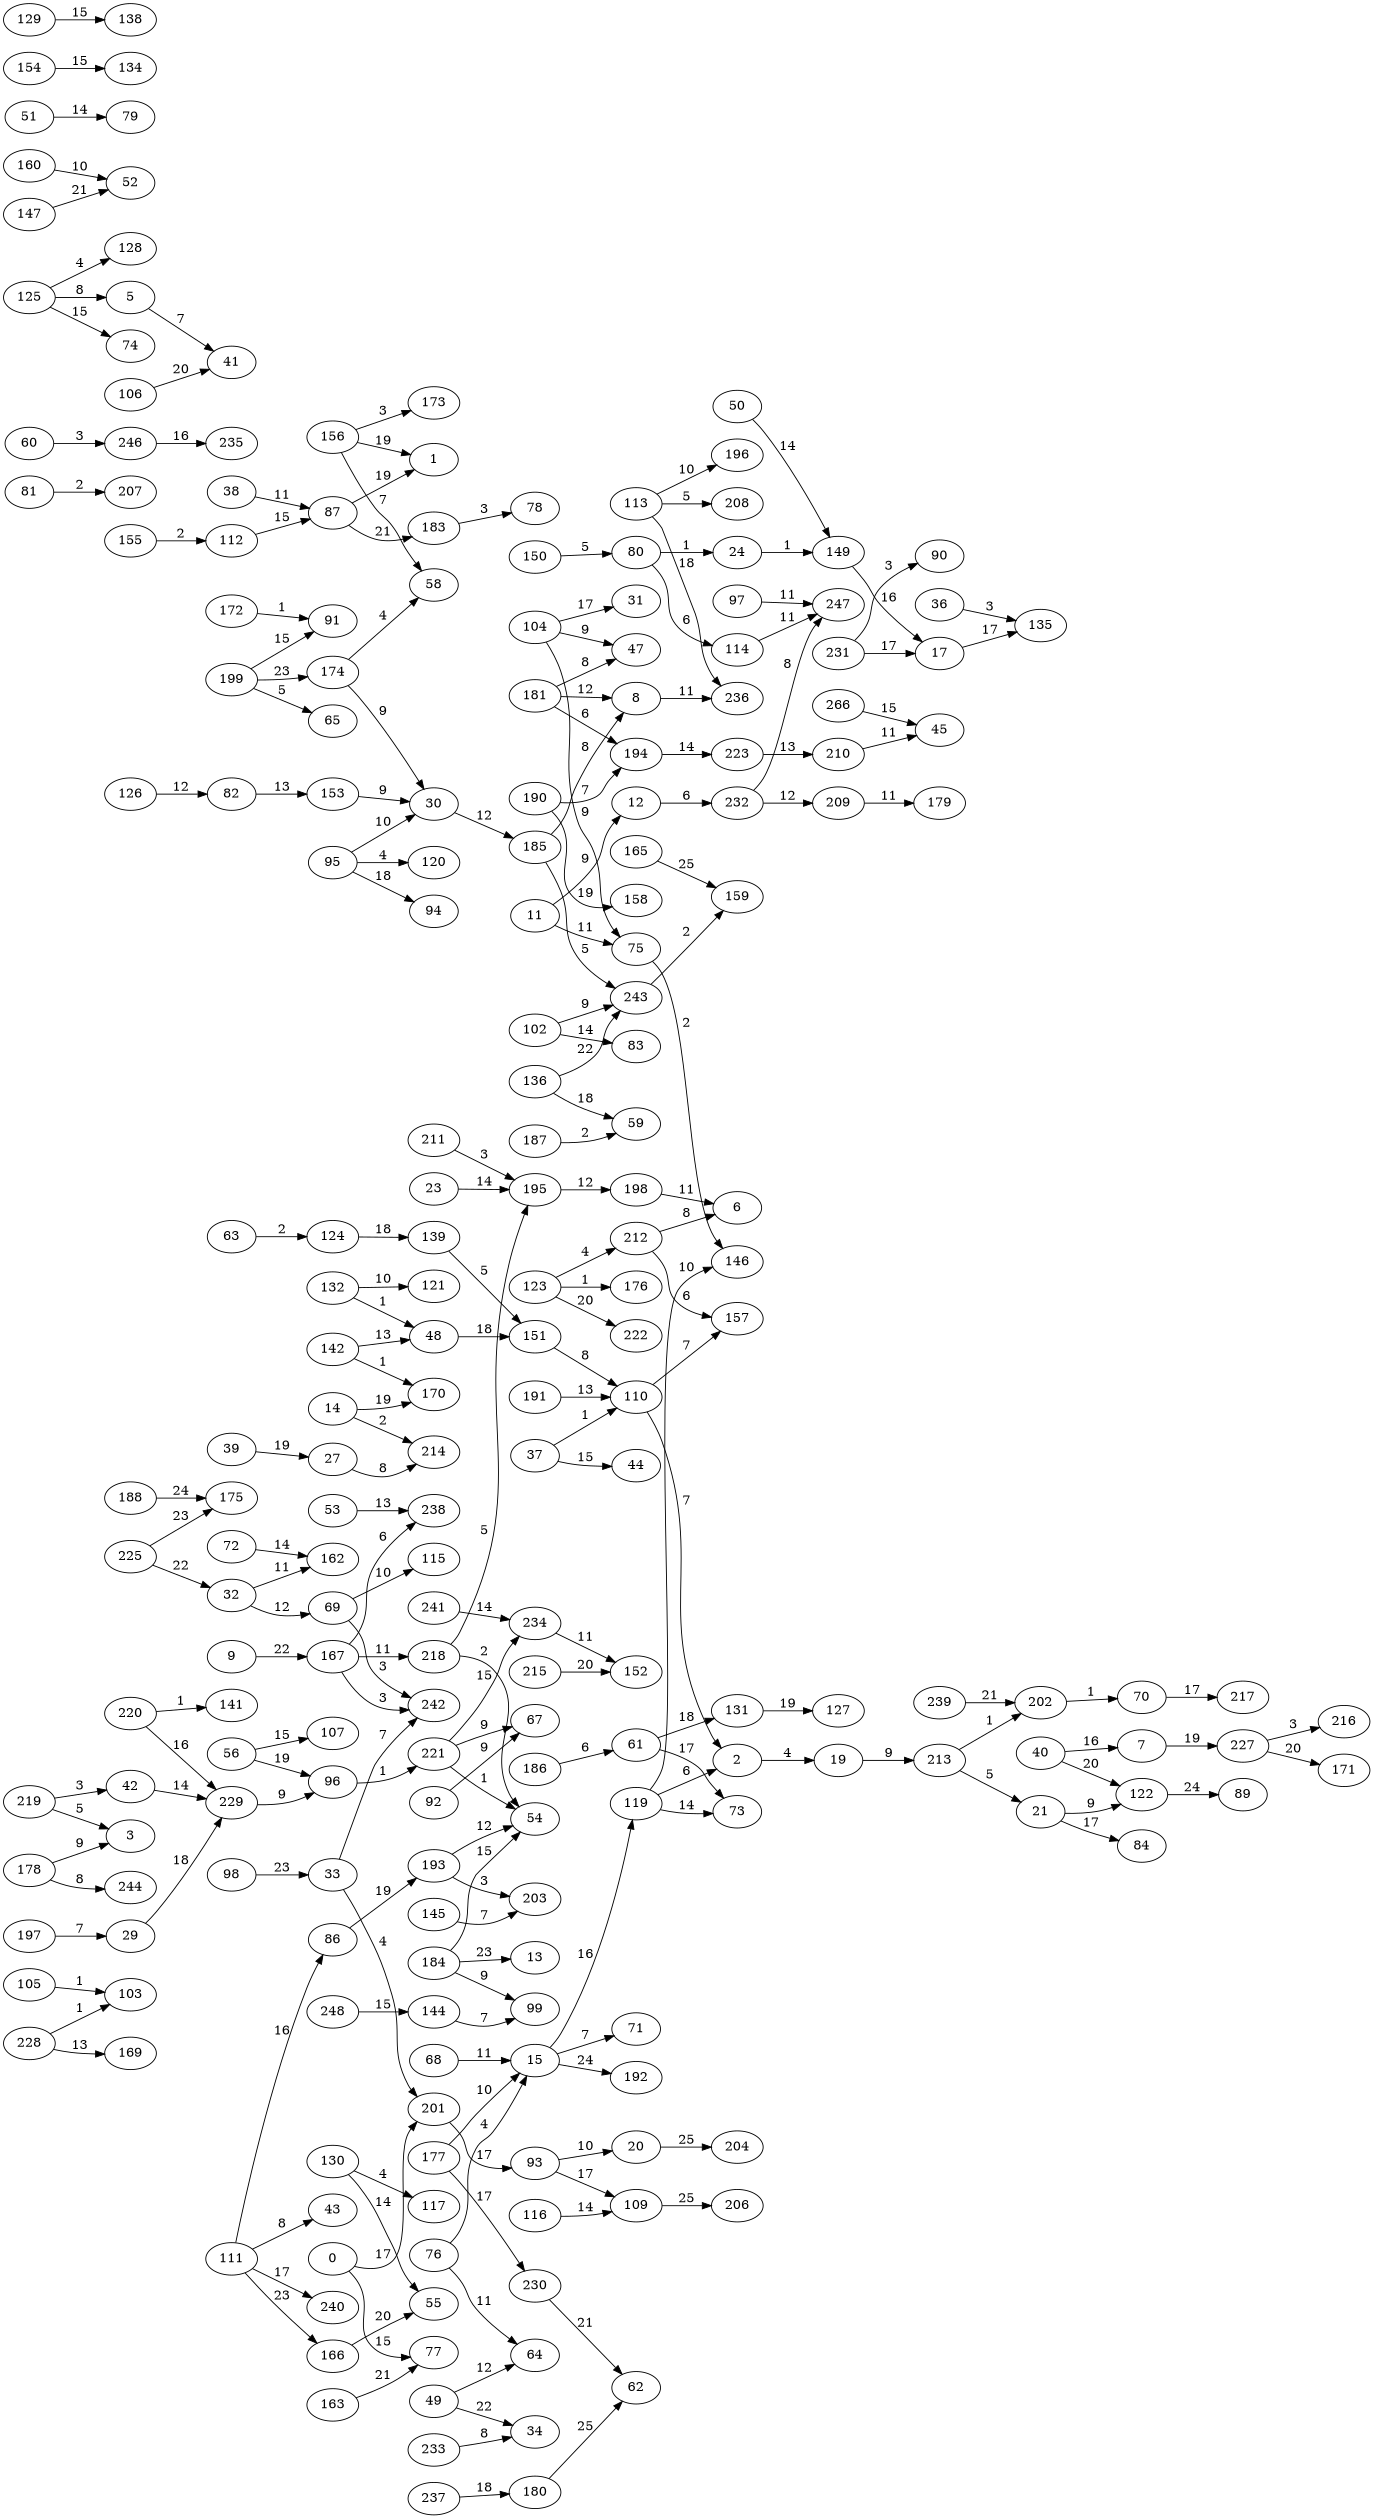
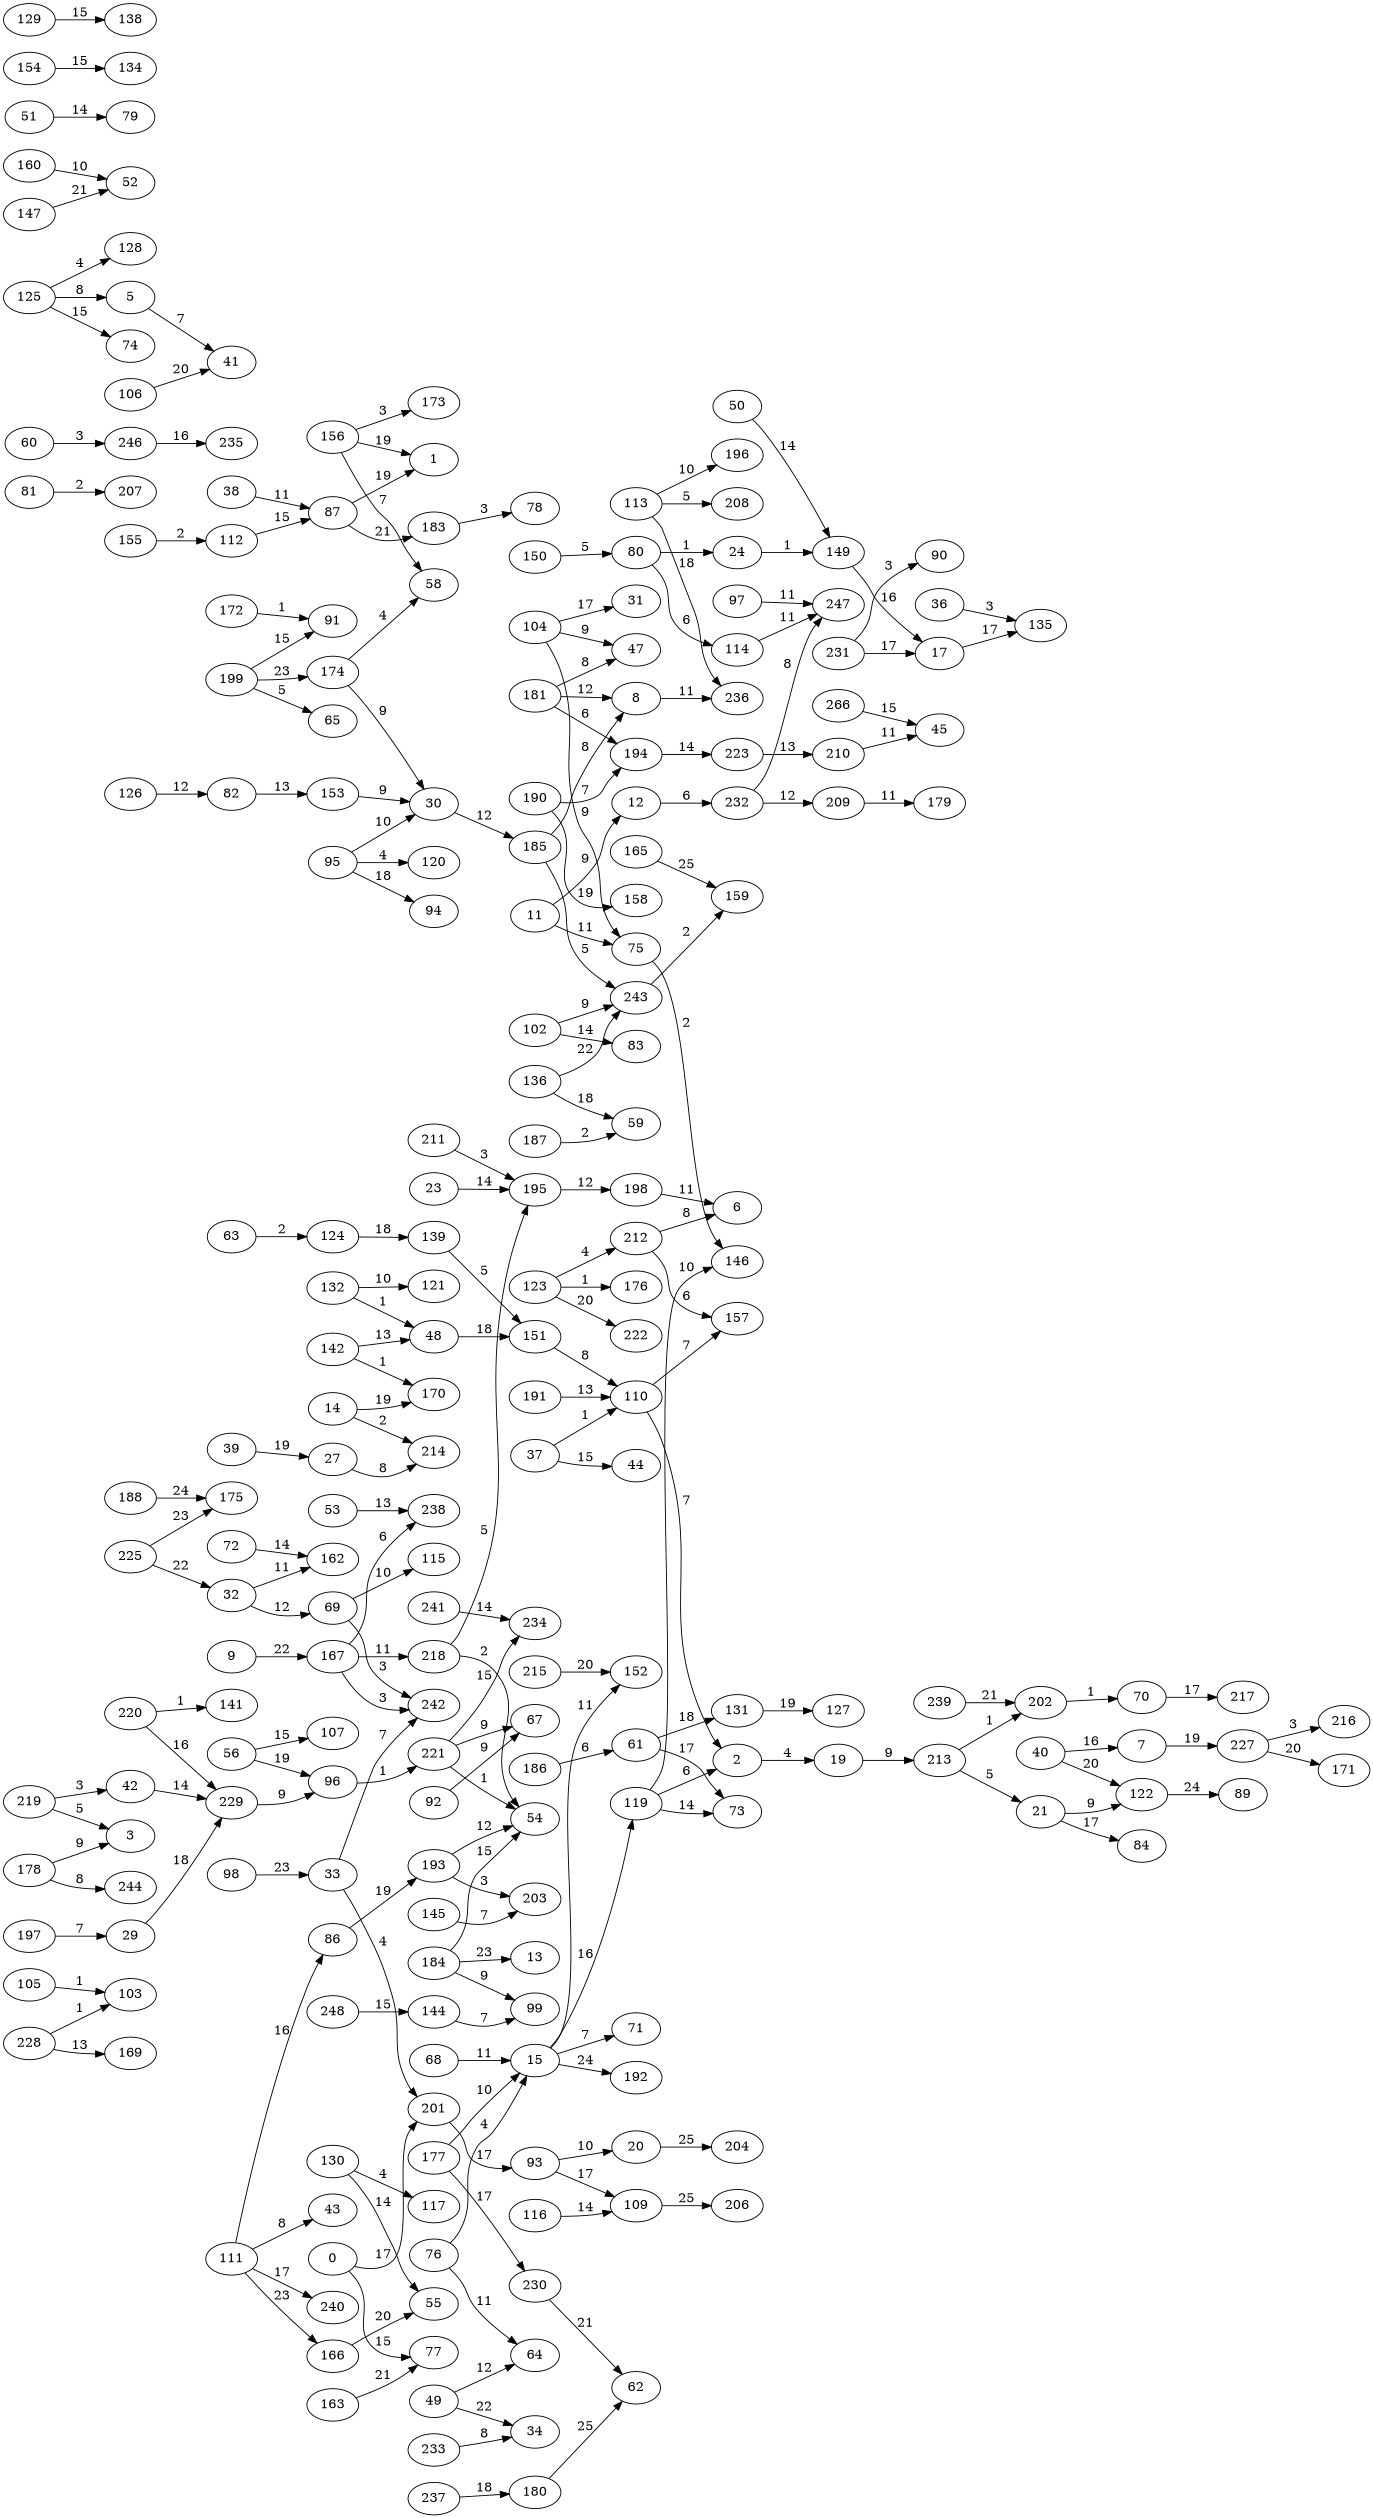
(582, 1646) -> (569, 1865)
